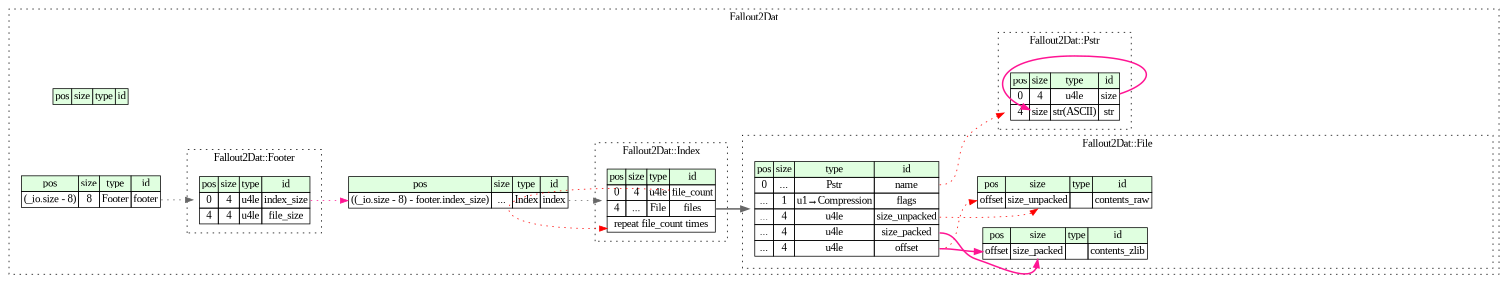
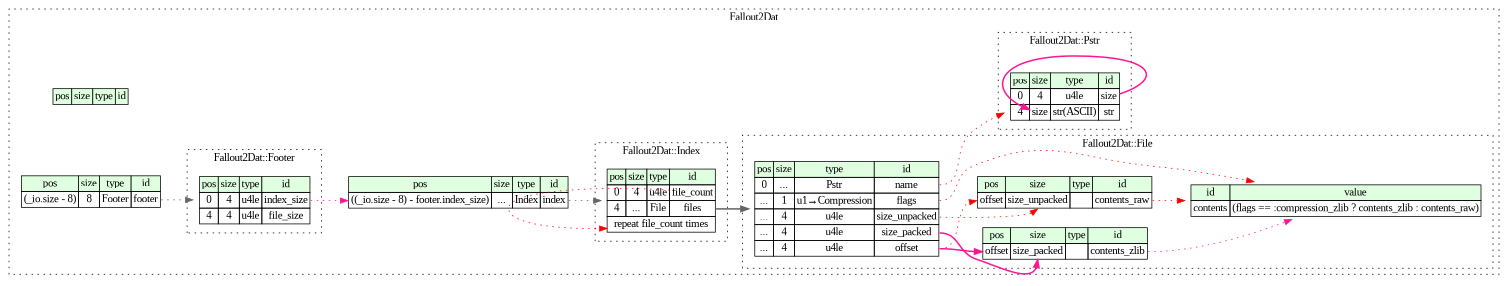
none -> (1336, 201)
